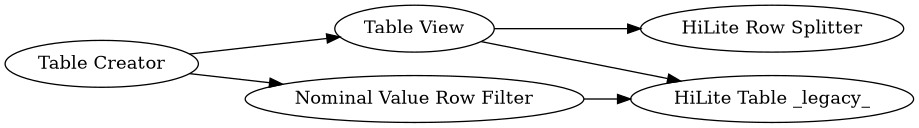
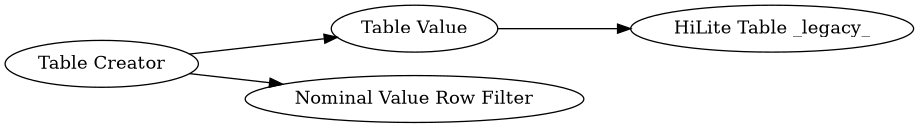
(415, 29) -> (415, 29)
(772, 29) -> none
(601, 99) -> none
